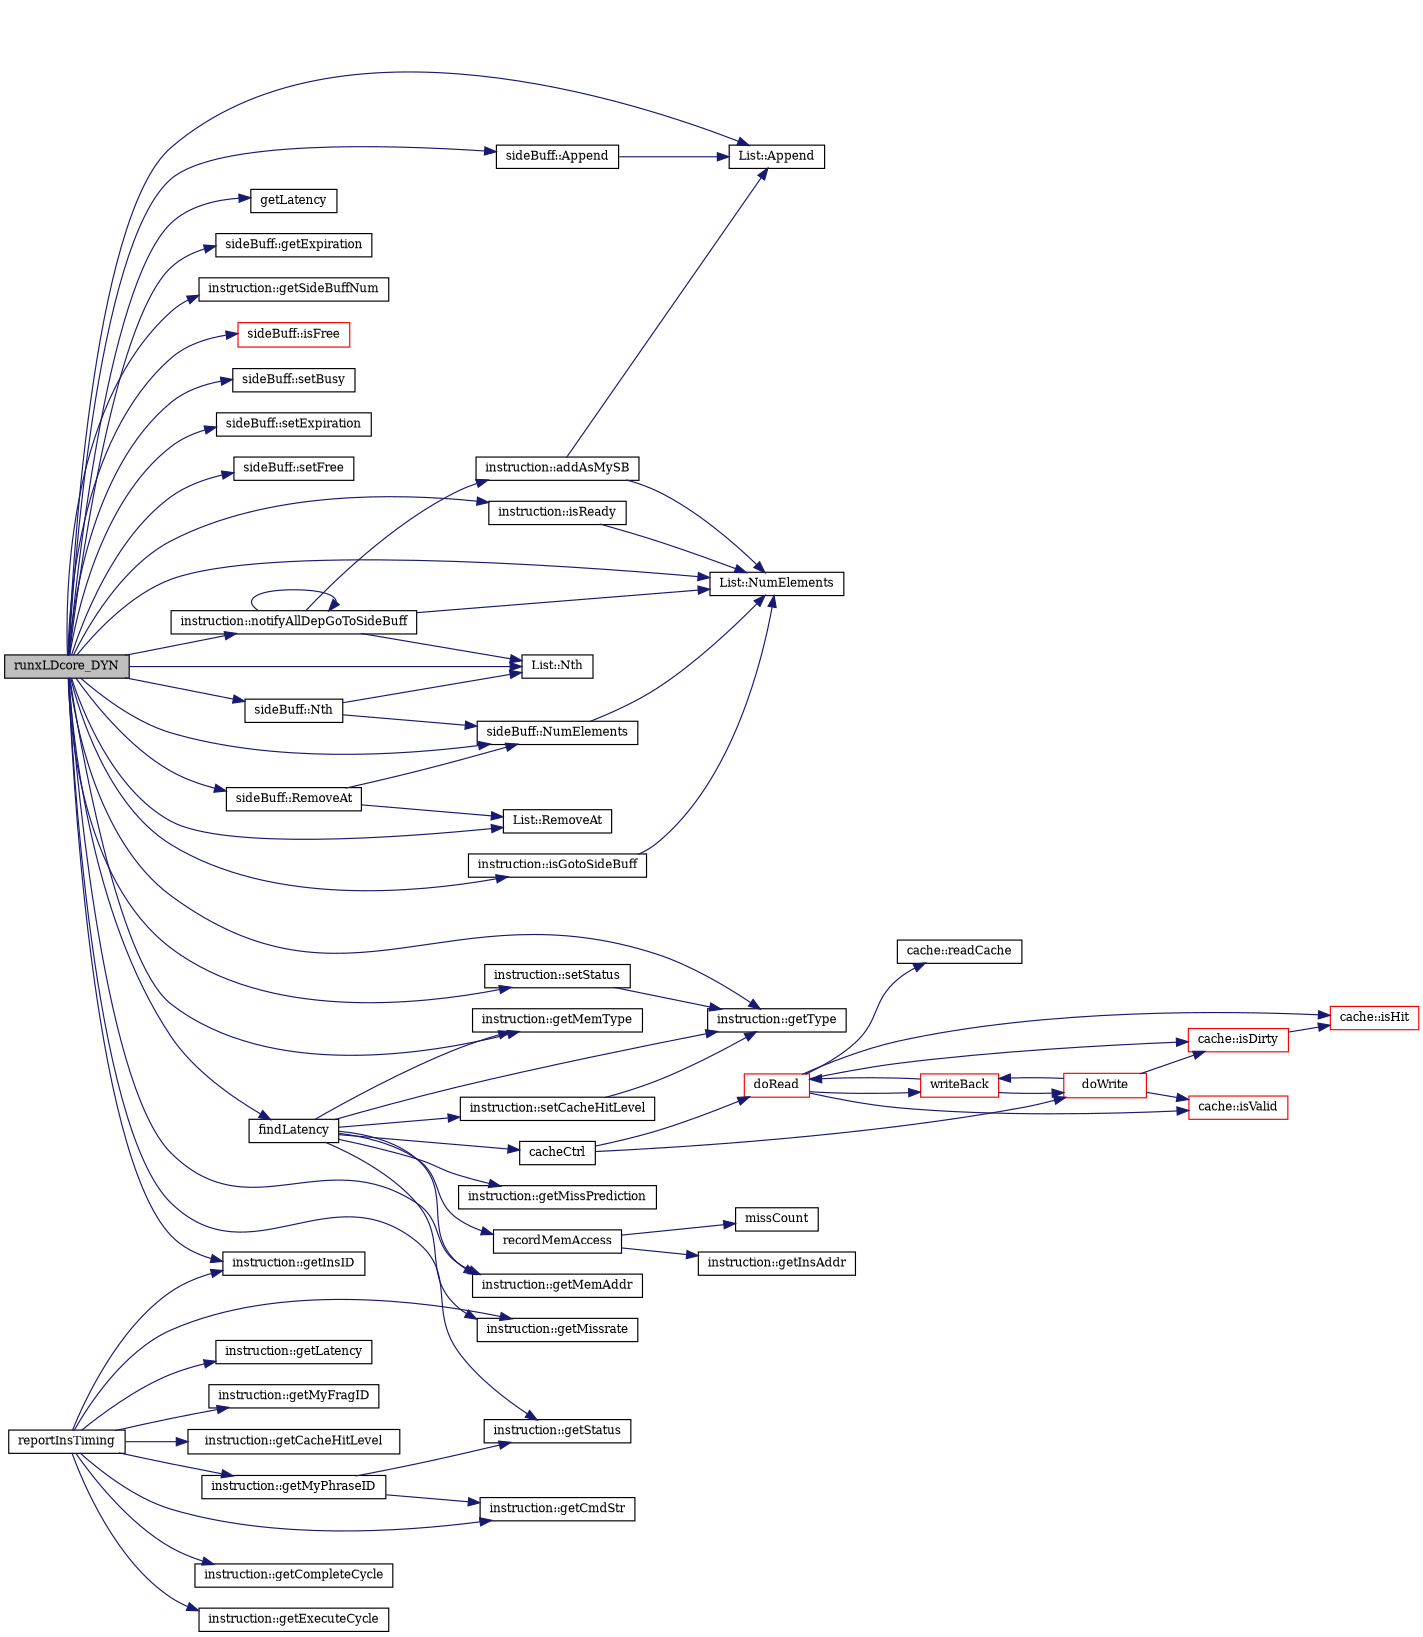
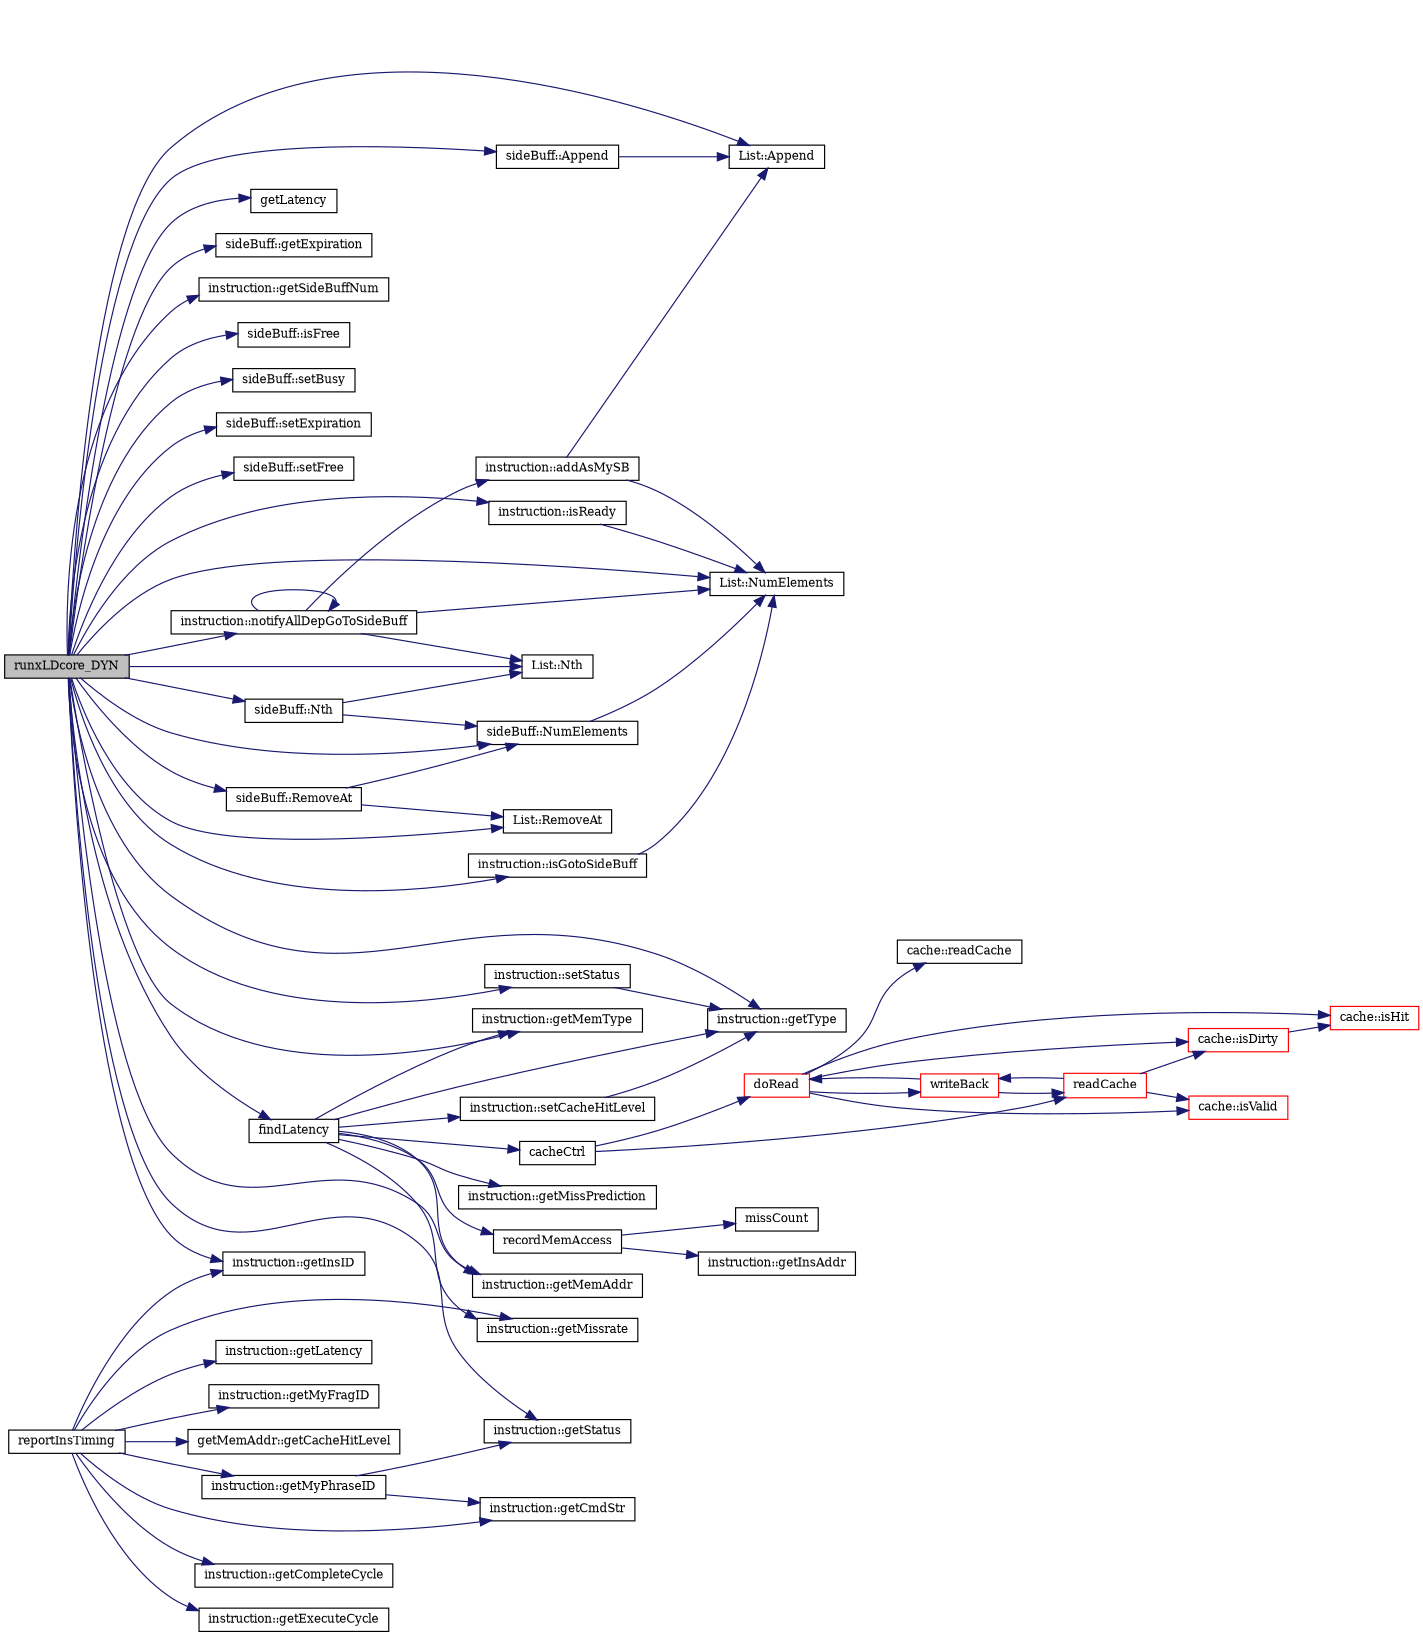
(294, 335) -> (294, 335)
(1105, 1086) -> (1105, 1086)
(294, 1442) -> (294, 1442)
